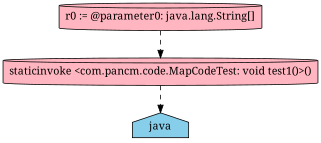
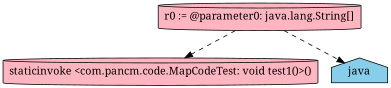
(161, 95) -> (311, 45)
